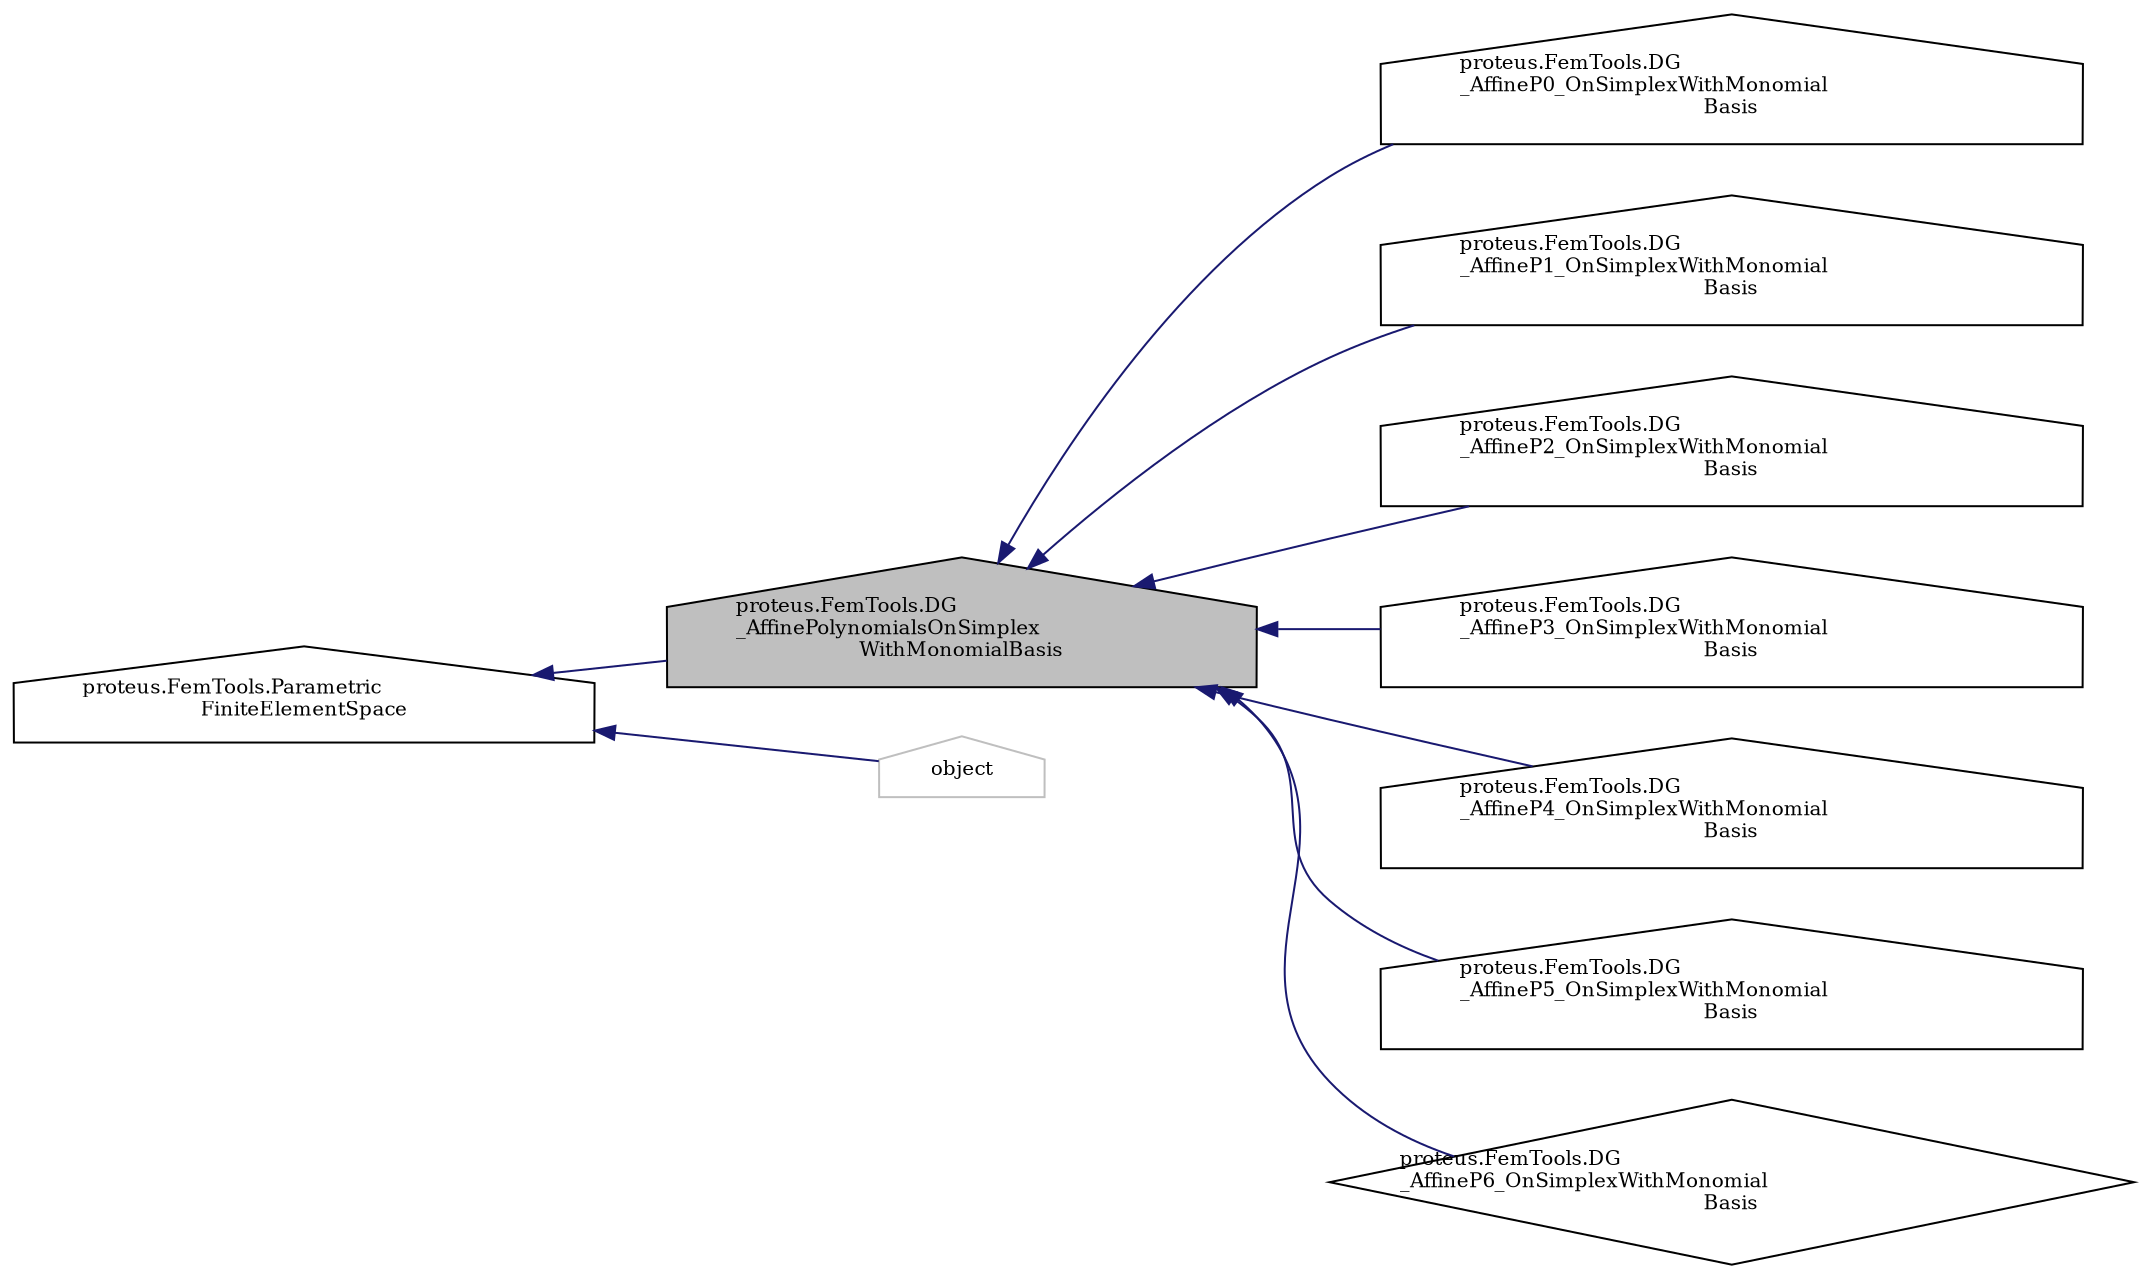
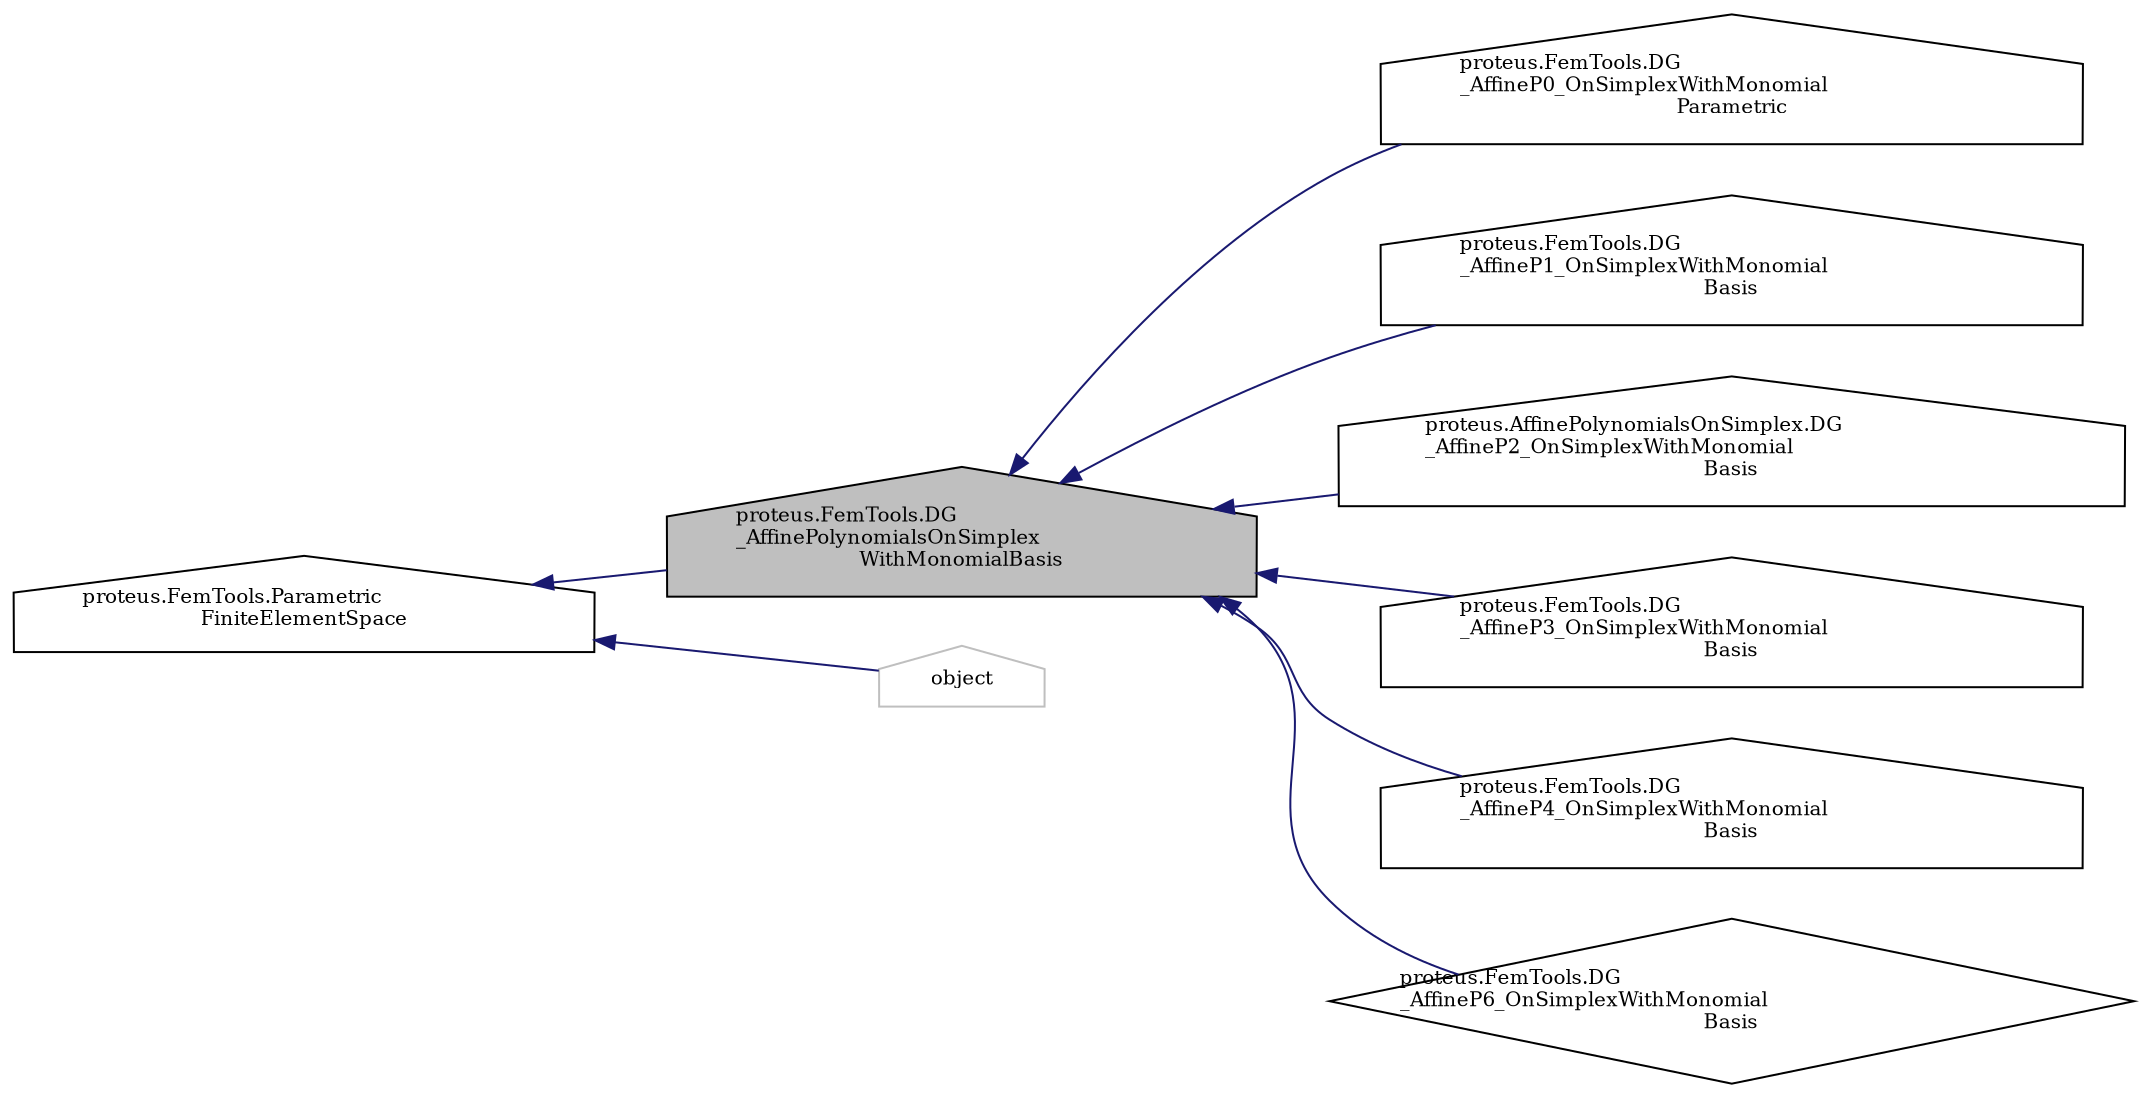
(1732, 86) -> (1732, 86)
(1732, 448) -> (1732, 448)
(1732, 991) -> none
